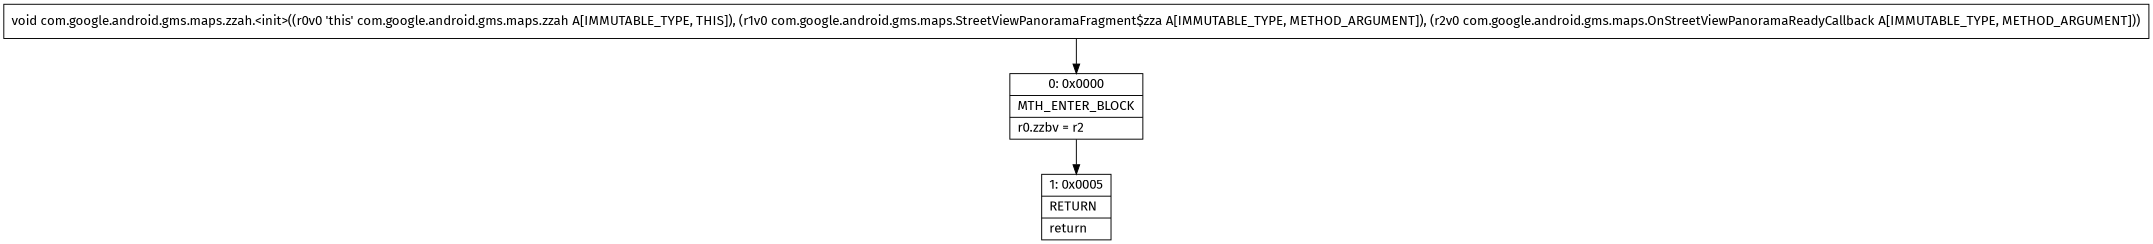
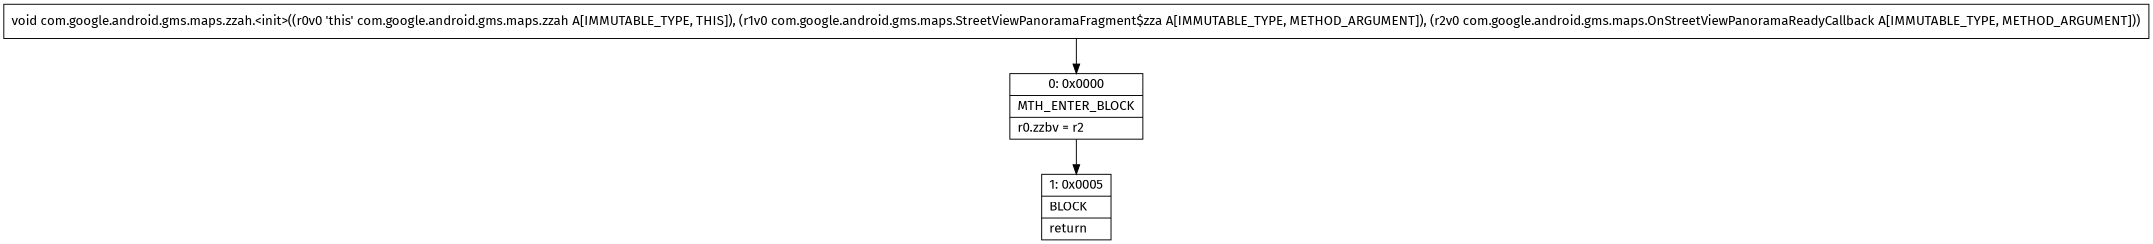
(1074, 207) -> (1068, 207)
